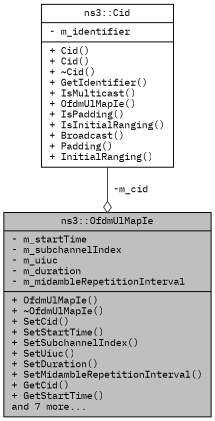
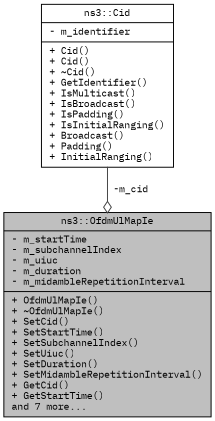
(93, 104) -> (93, 104)
